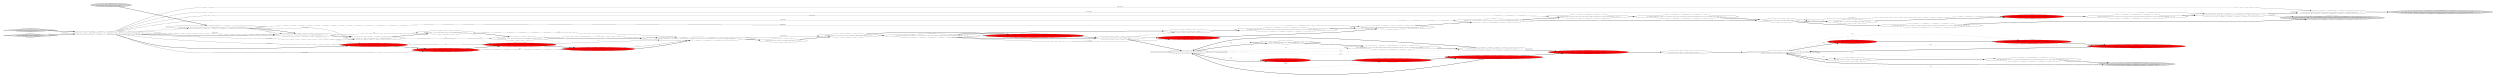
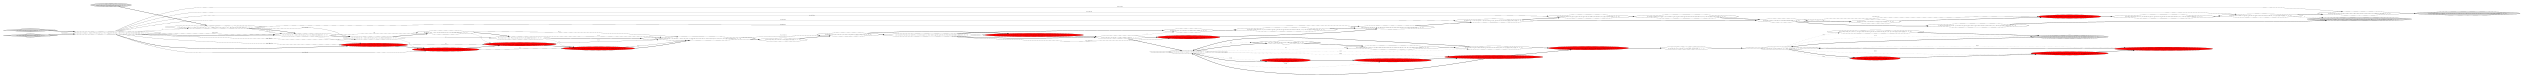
(1852, 60) -> none
